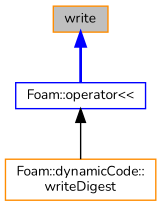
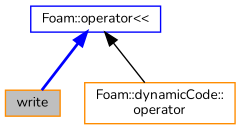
(81, 65) -> (60, 67)
(81, 180) -> (160, 103)
